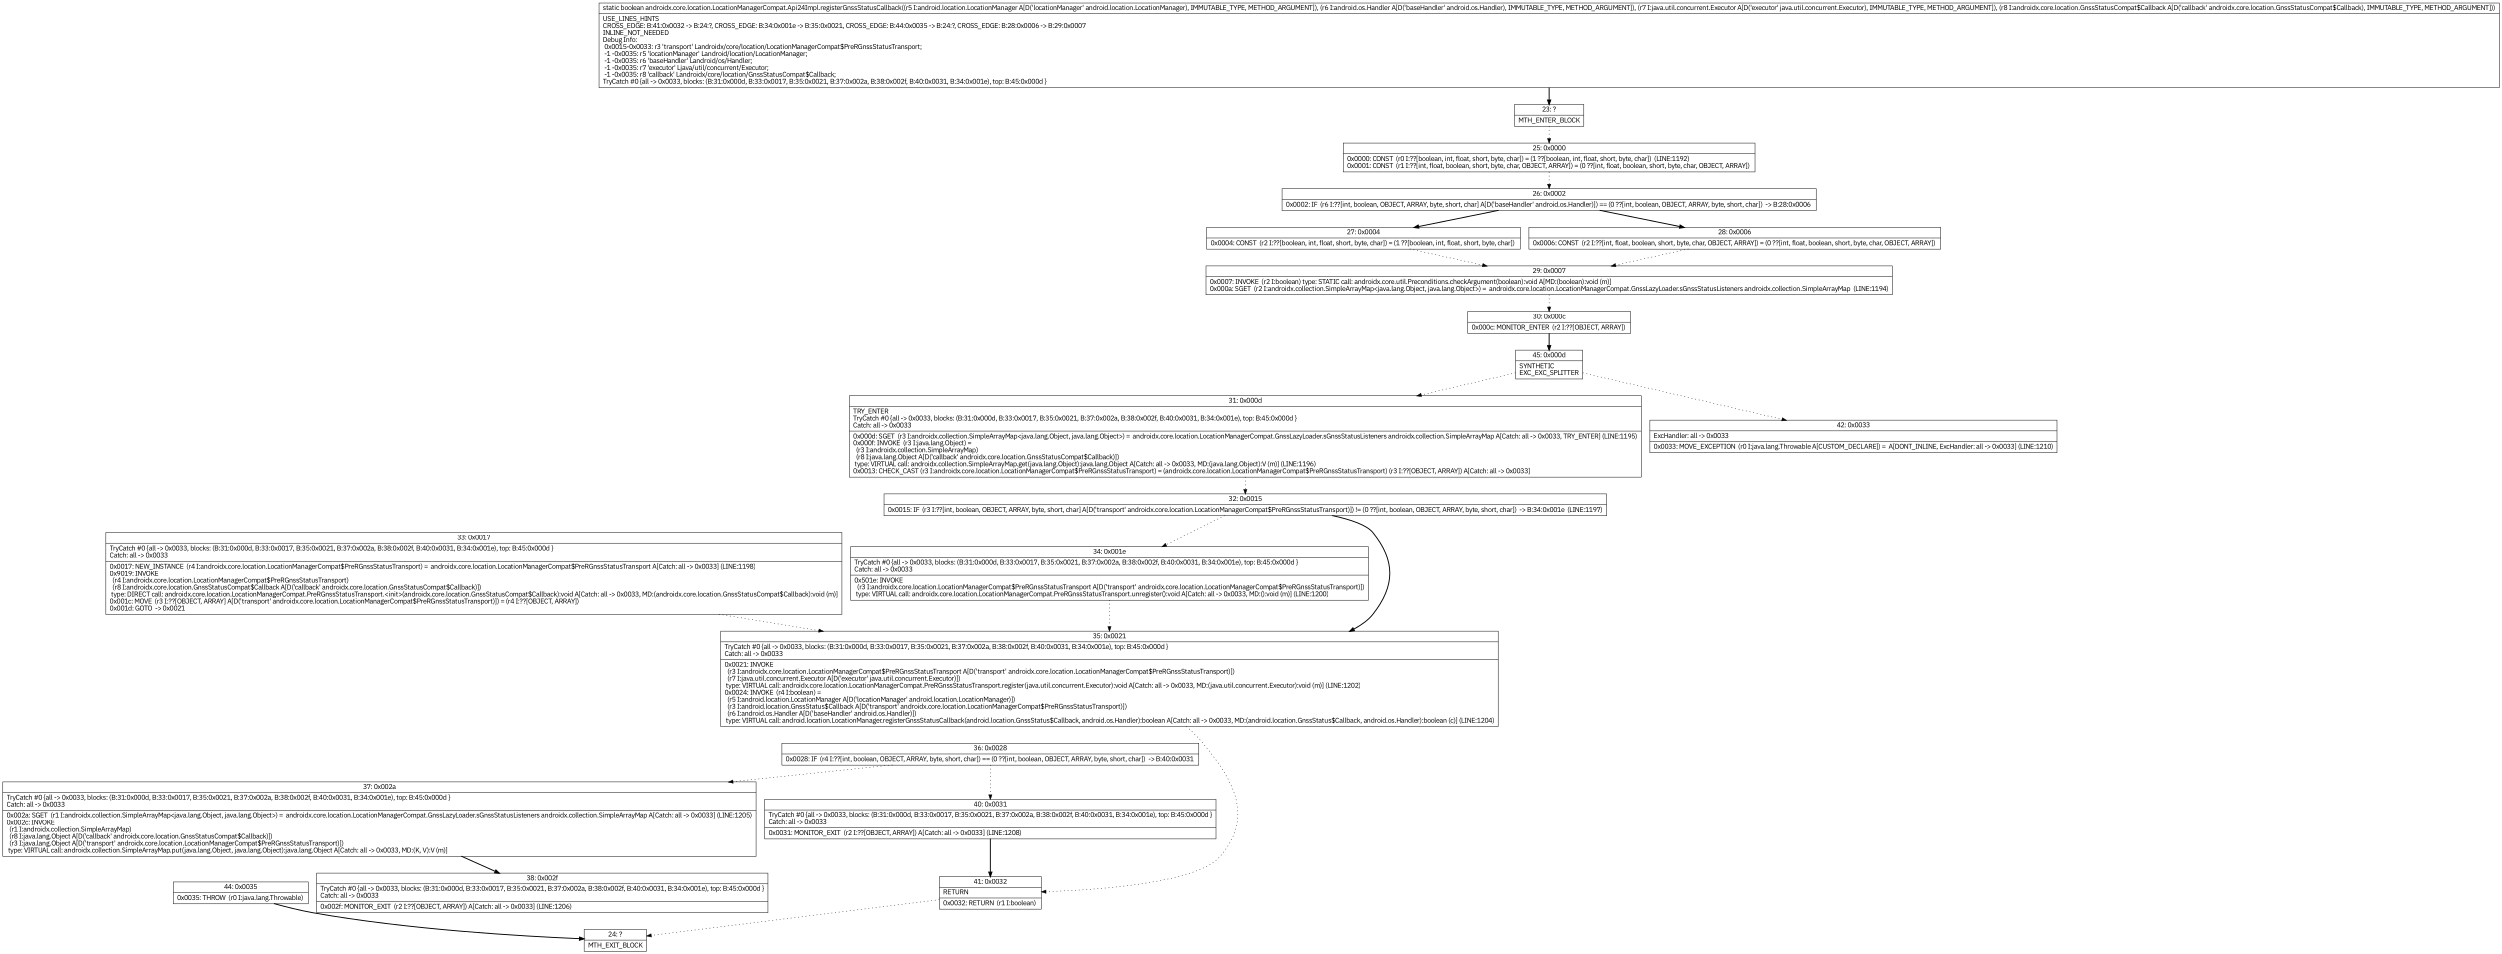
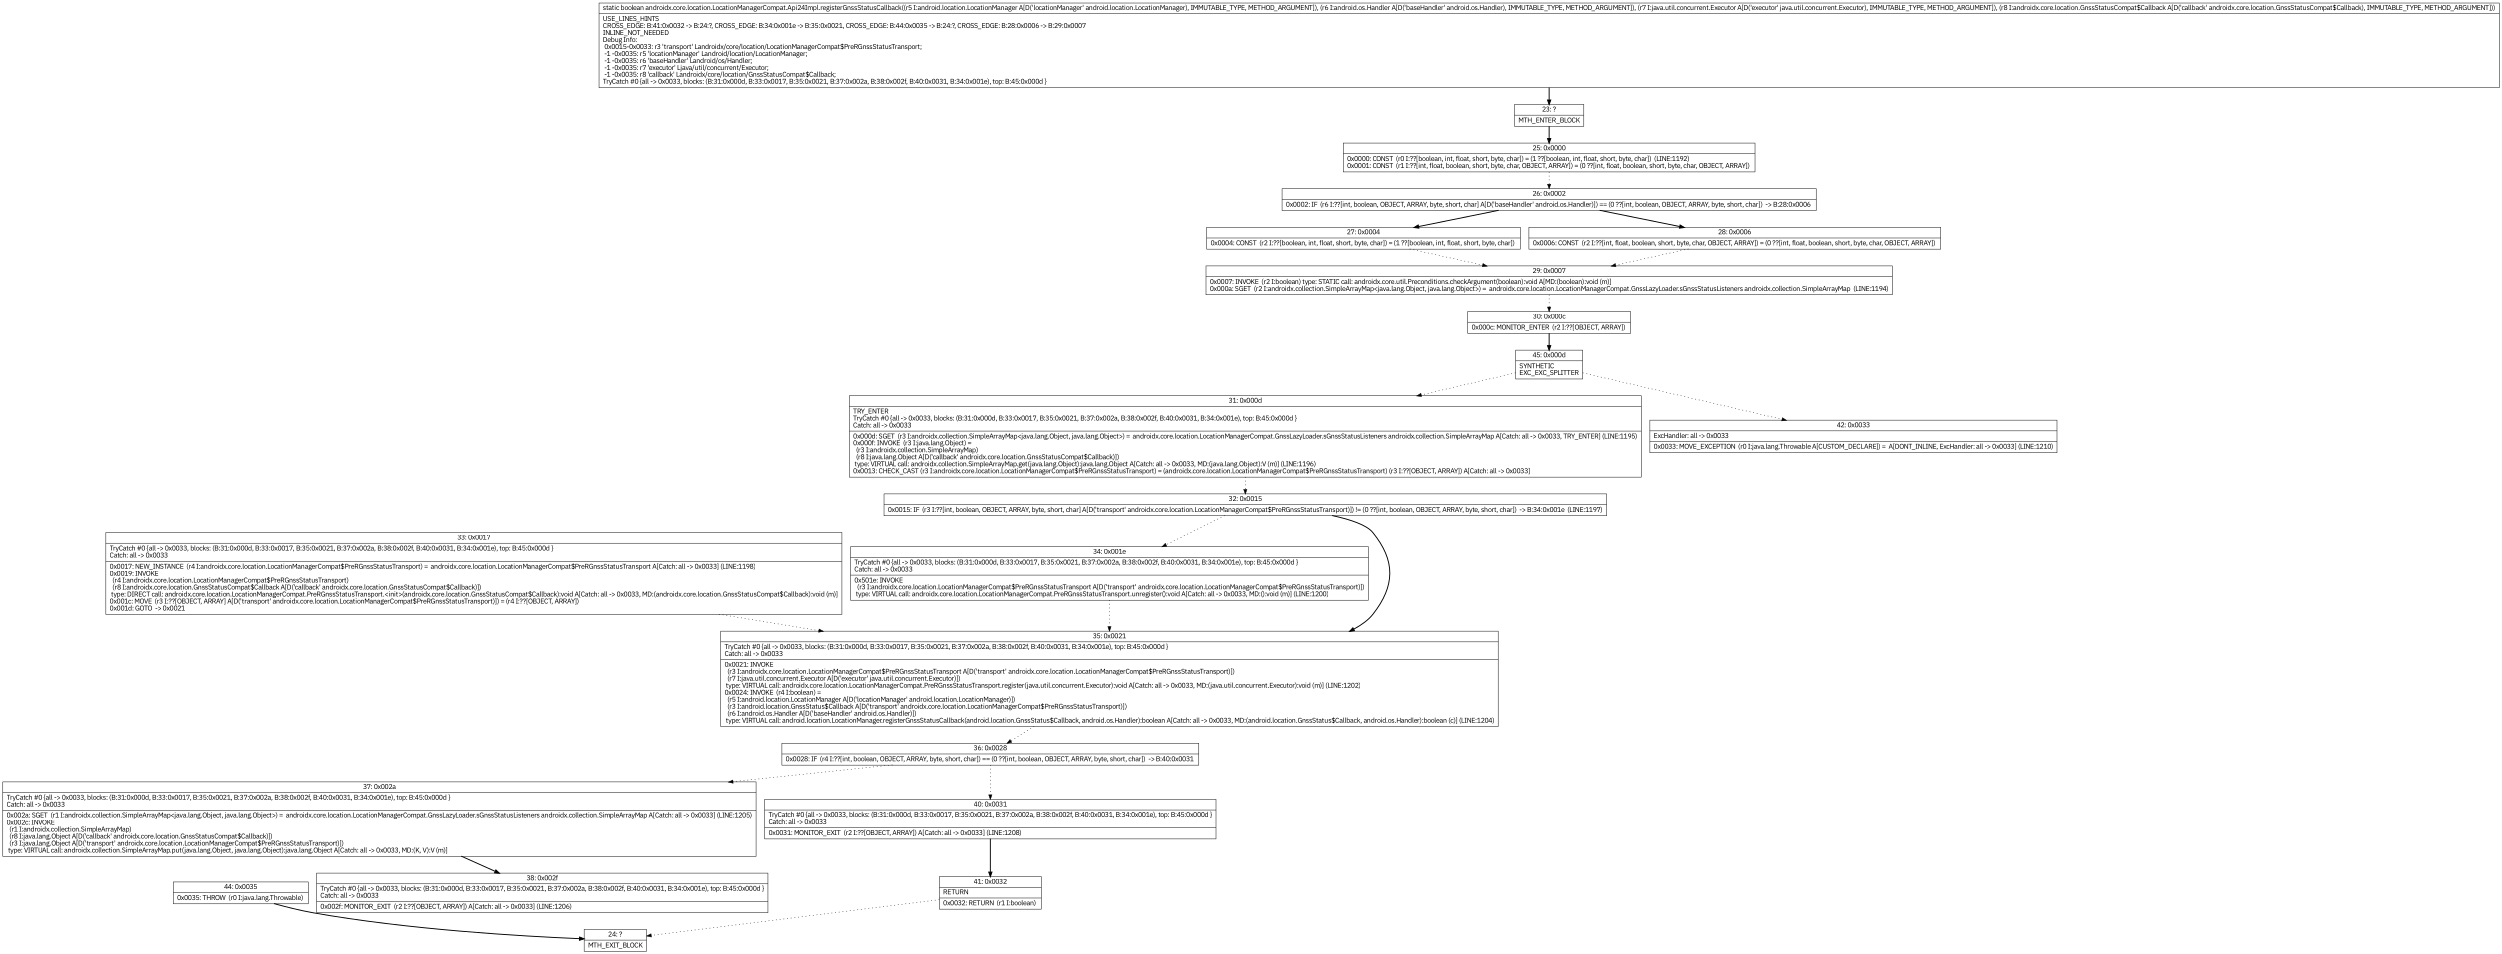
(1549, 132) -> (1549, 132)
(136, 574) -> (136, 574)
(1208, 865) -> (1023, 734)
